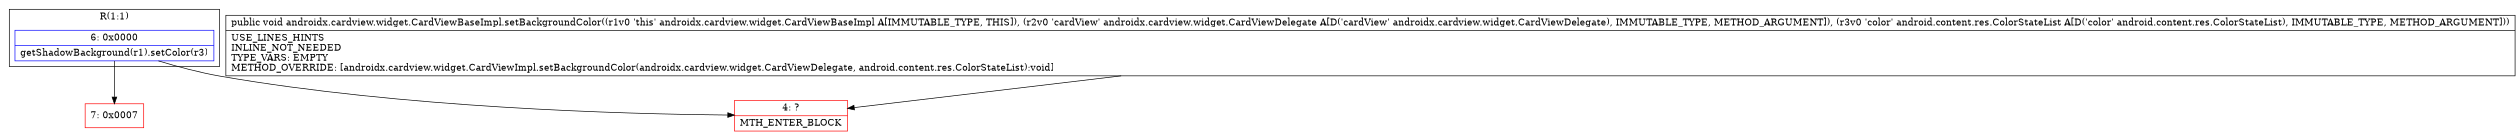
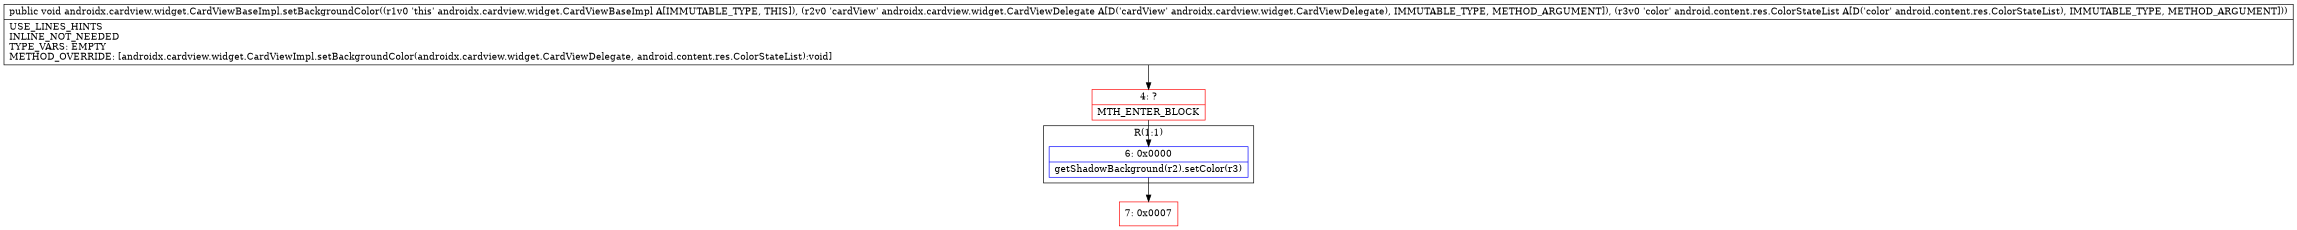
(114, 53) -> (1149, 169)
(441, 103) -> (1149, 130)
